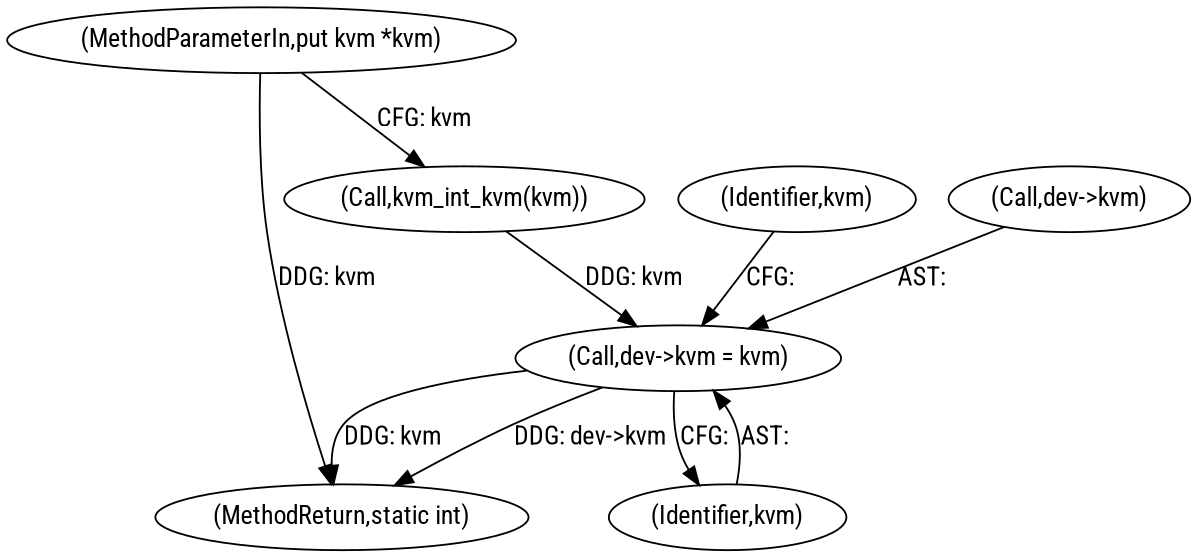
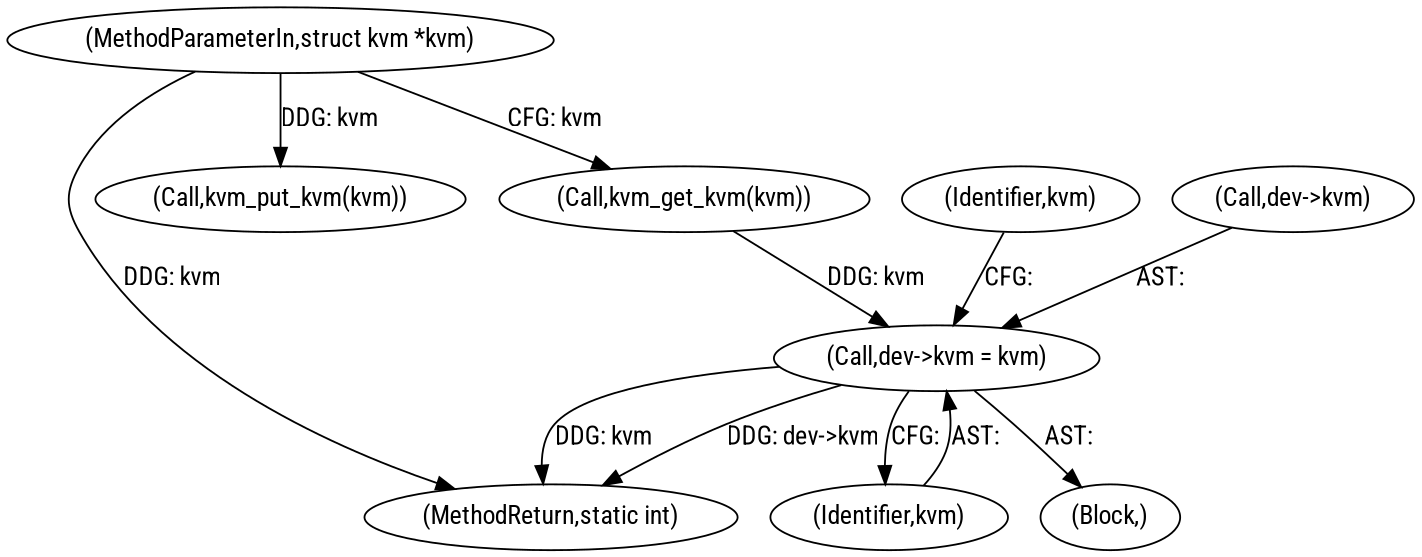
(262, 40) -> (281, 40)
none -> (281, 199)
(464, 199) -> (684, 199)
none -> (1110, 517)
